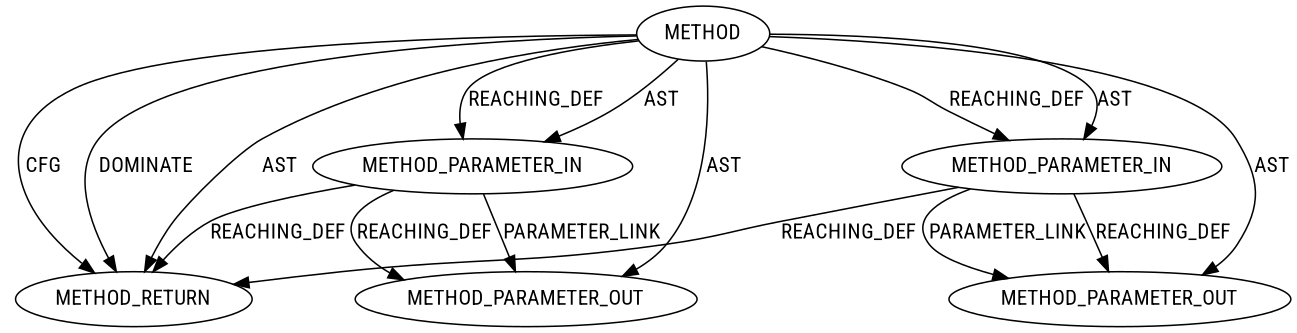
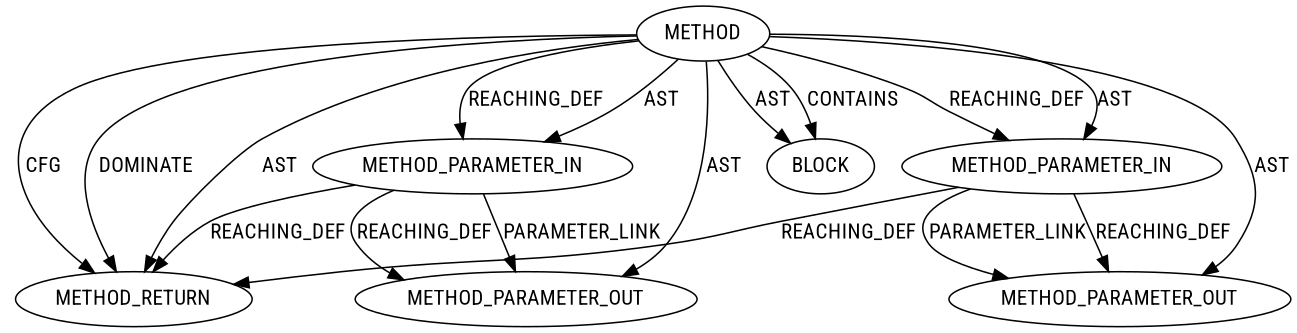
none -> (821, 166)
